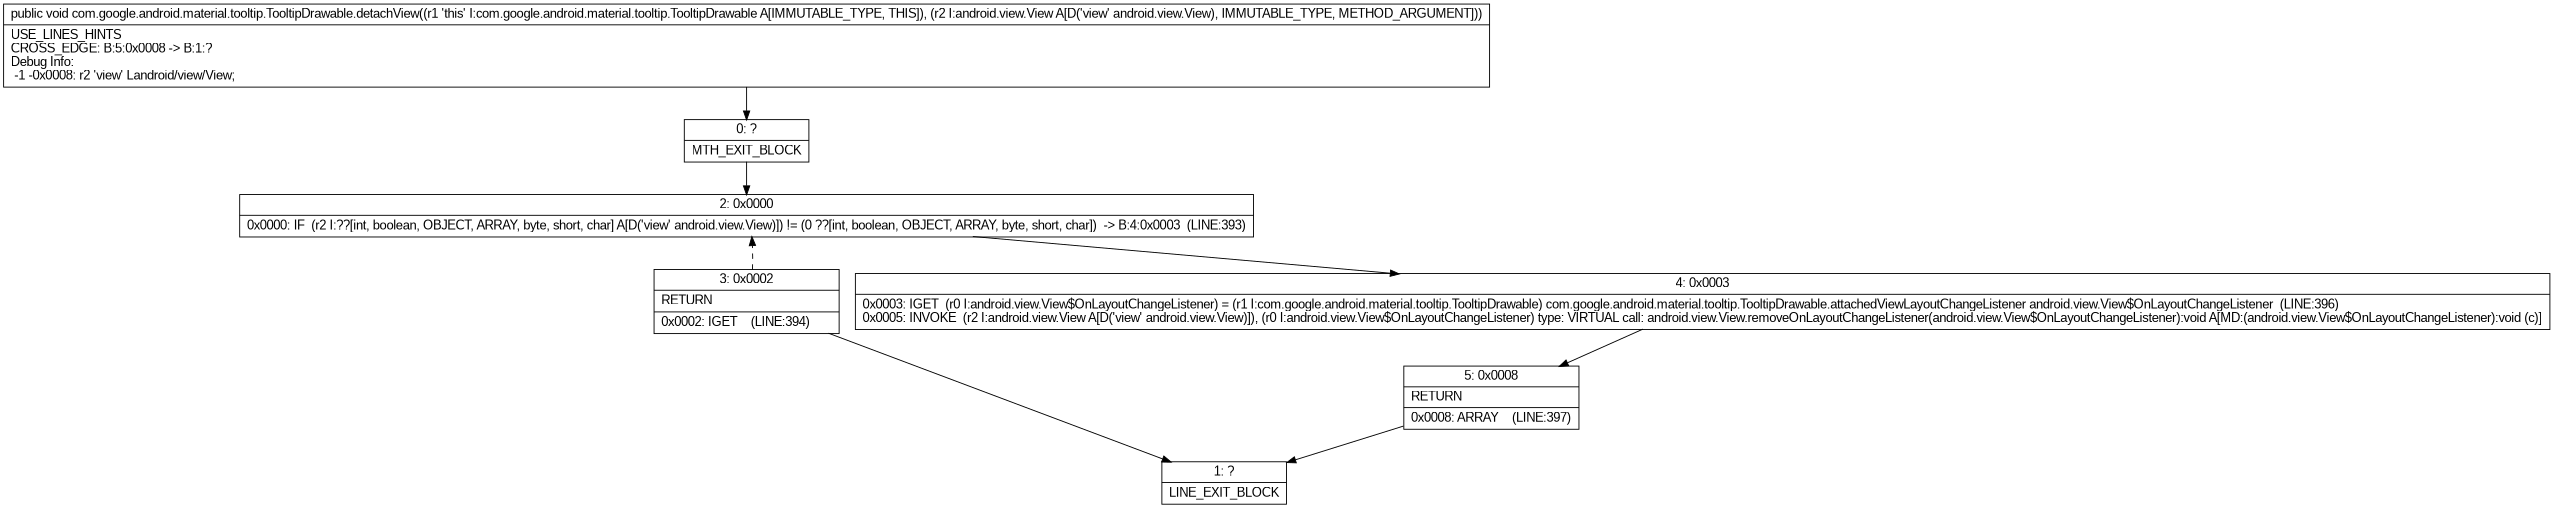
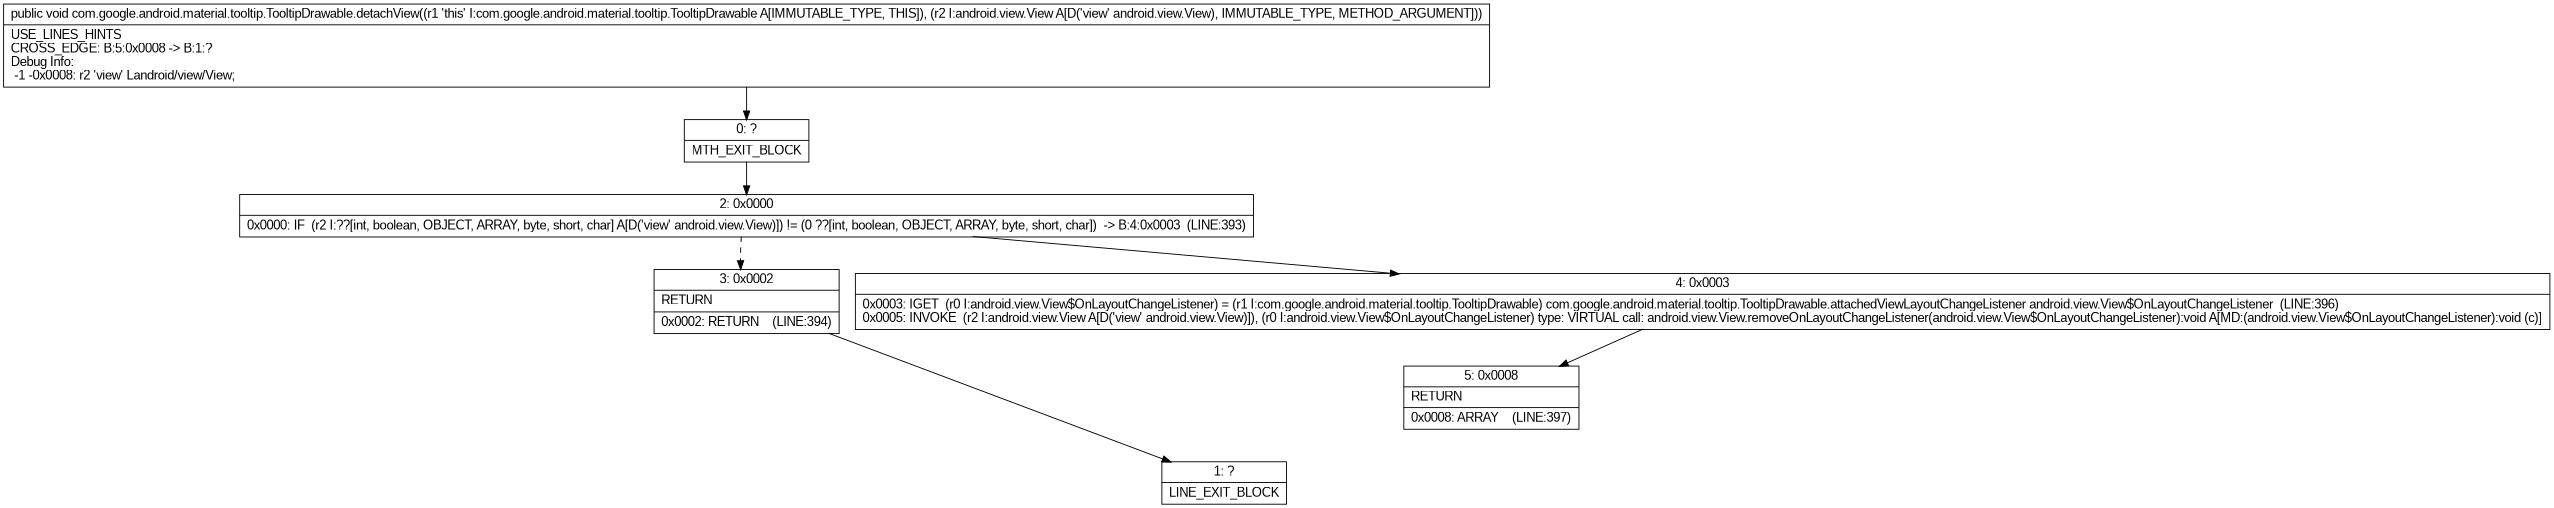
(753, 258) -> (741, 248)
(736, 322) -> (747, 322)
(1349, 443) -> none
